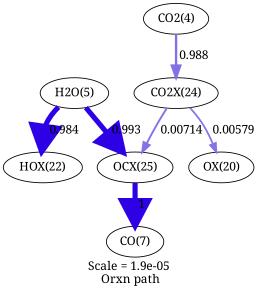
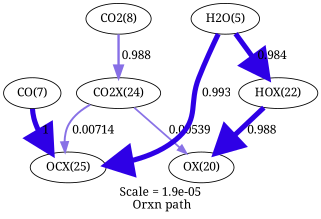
(176, 19) -> (119, 19)
none -> (249, 122)
(232, 130) -> (188, 130)
(135, 192) -> (34, 120)
